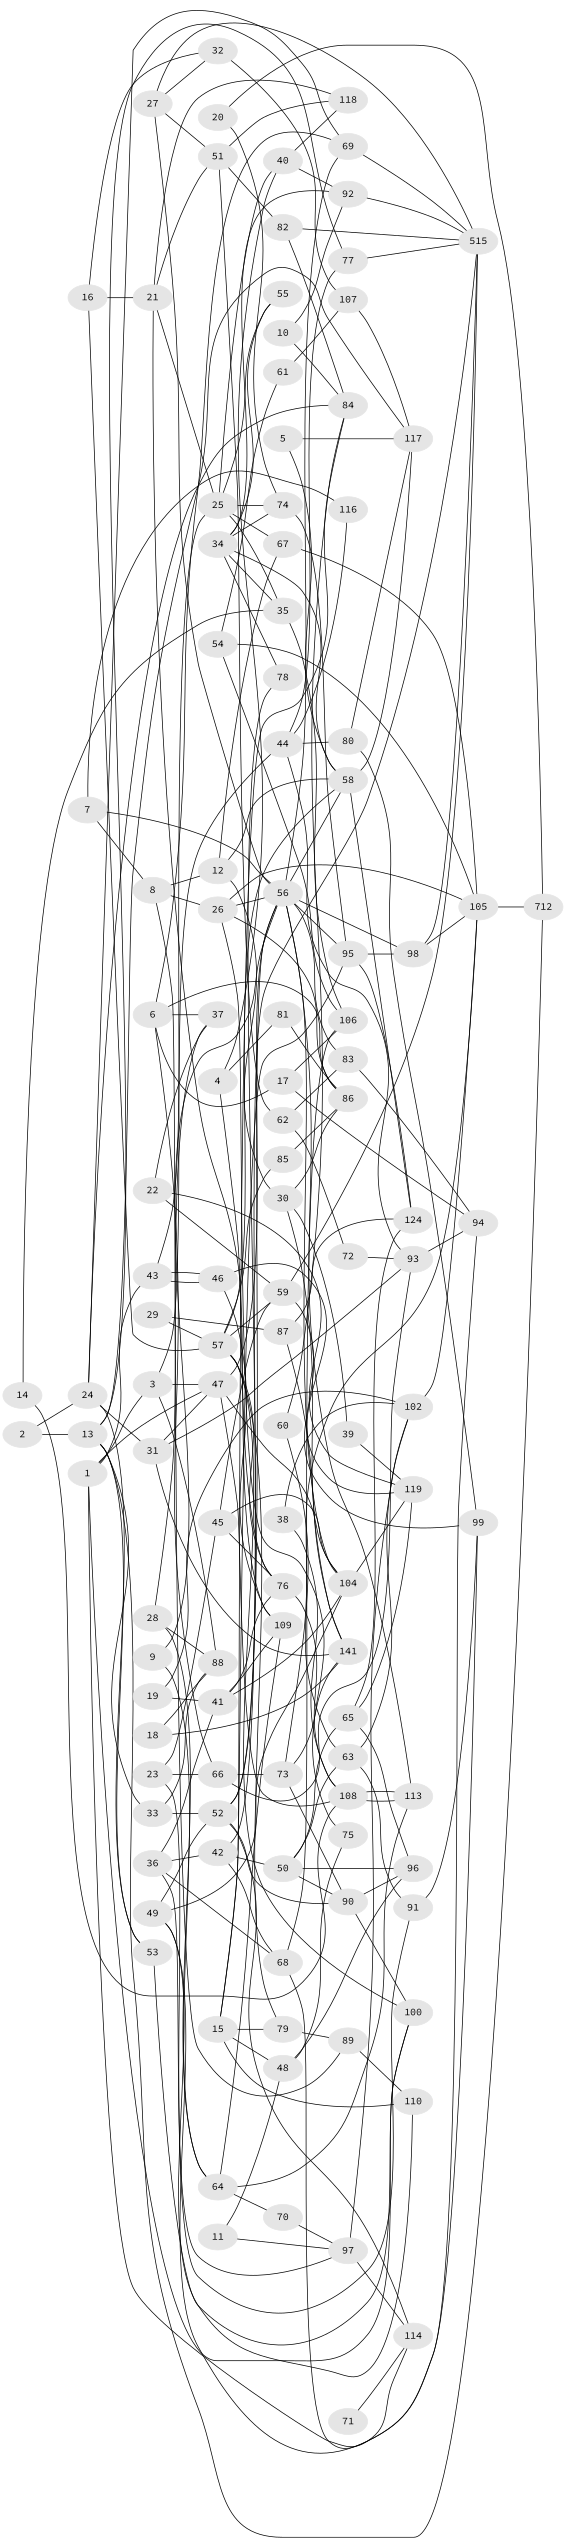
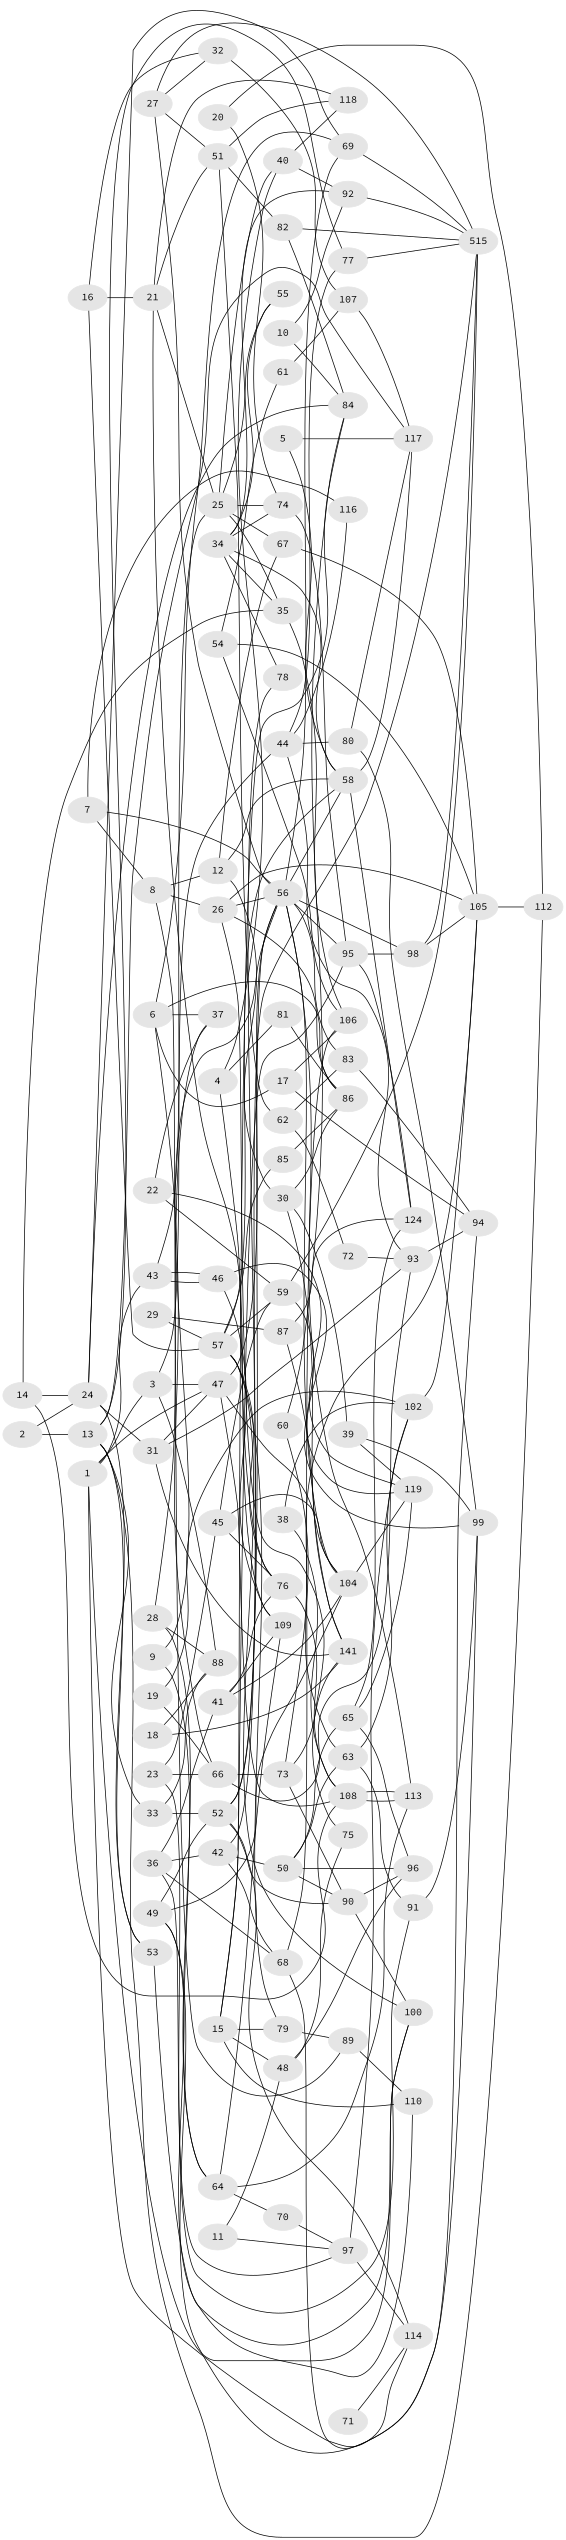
(543, 907) -> (543, 907)
none -> (55, 1395)
none -> (425, 1465)
(185, 1699) -> (194, 1743)
